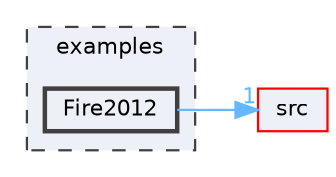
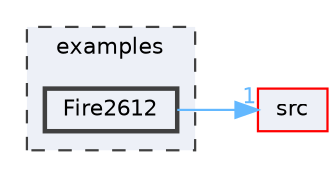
(111, 110) -> (111, 110)
